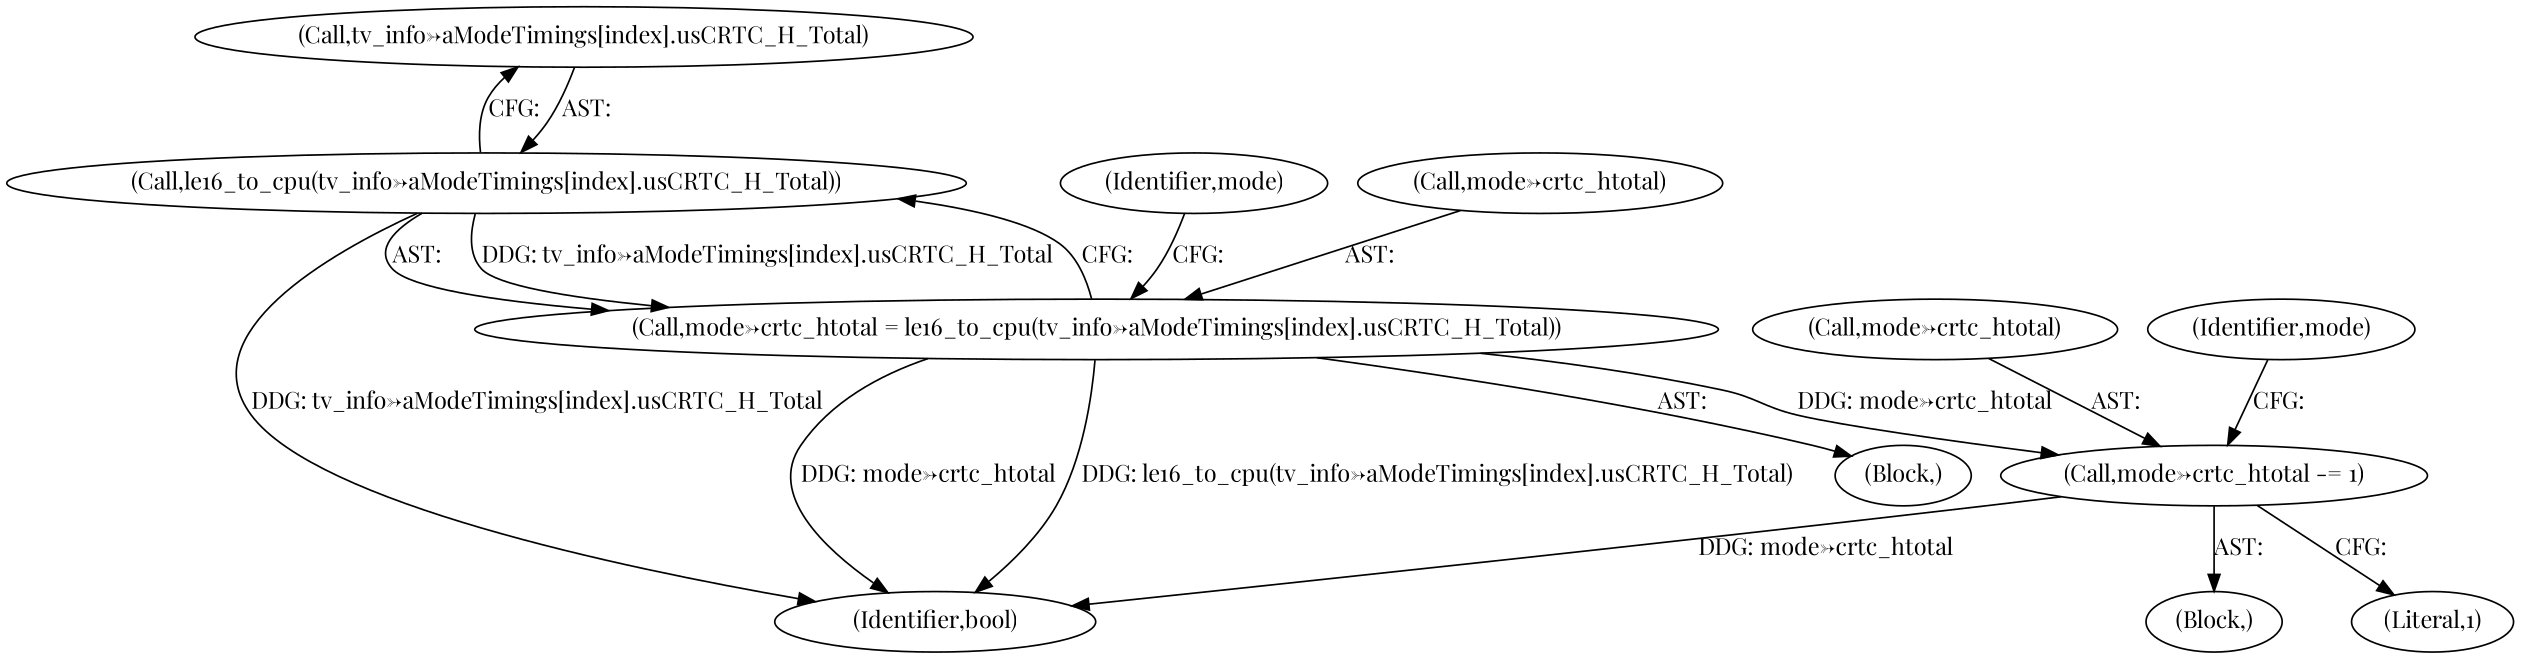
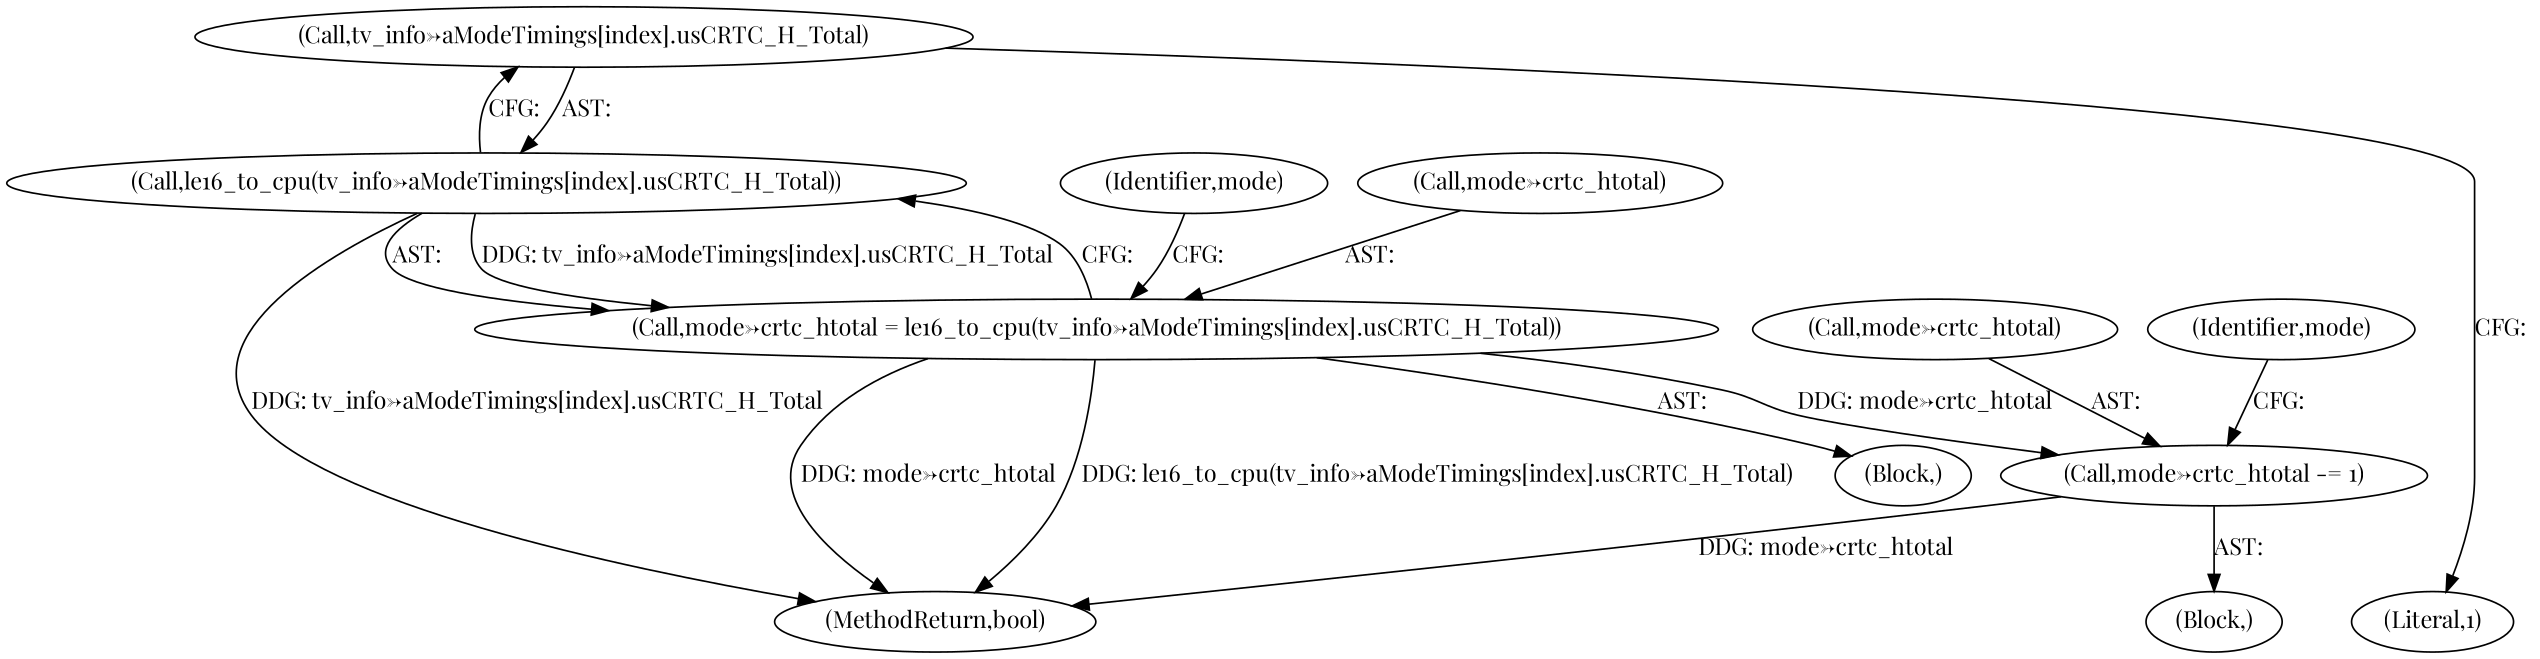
(2318, 546) -> (1914, 93)
(935, 622) -> (935, 622)
